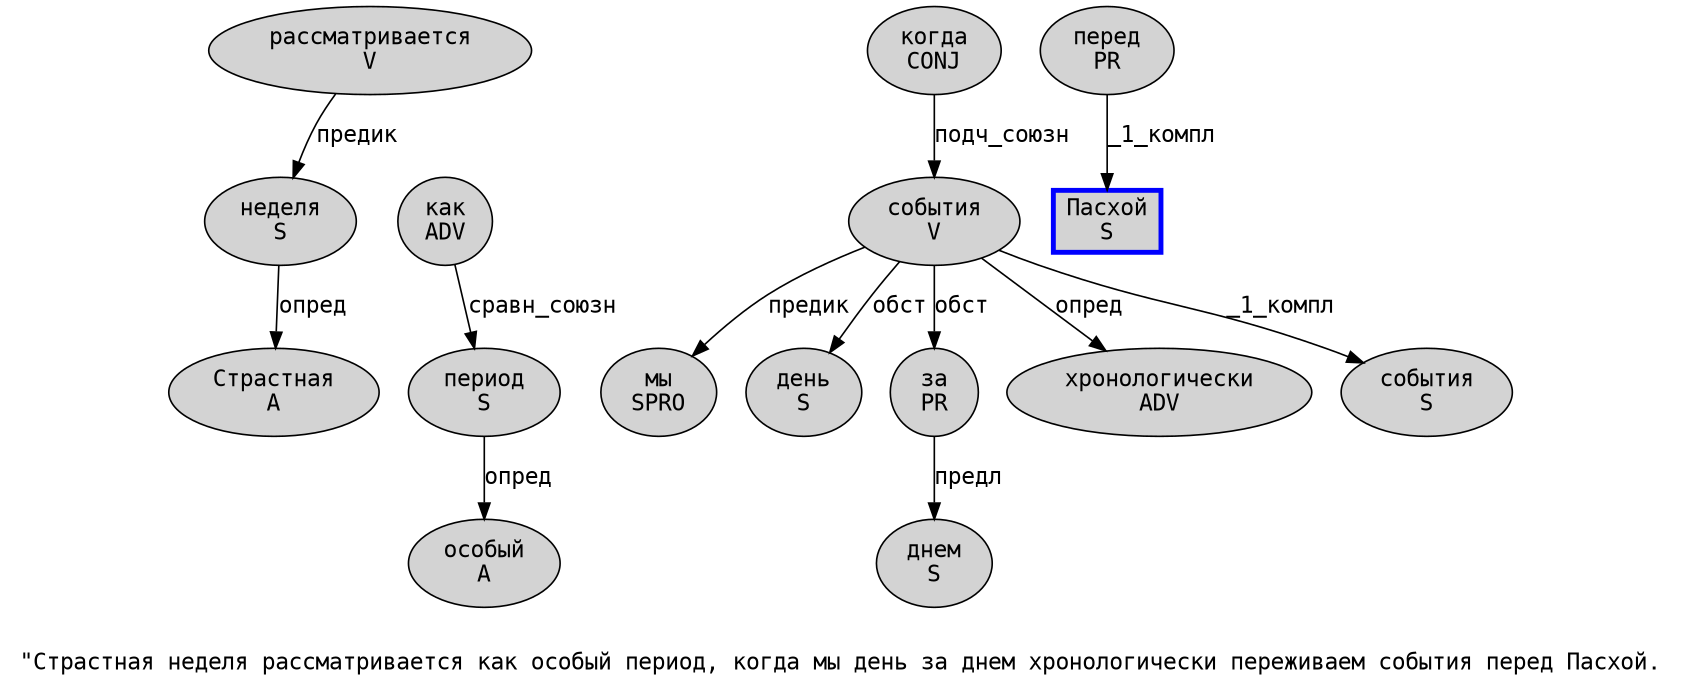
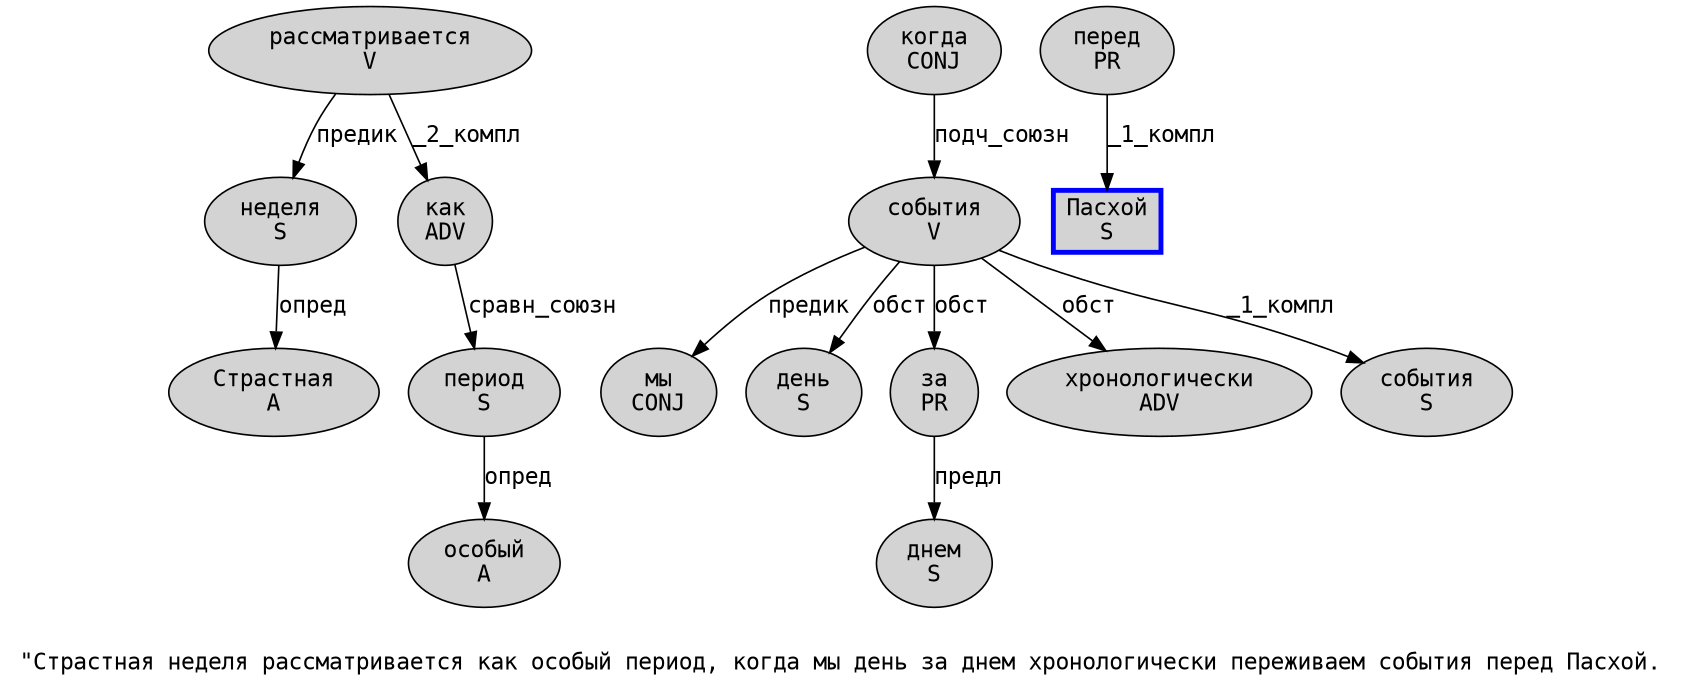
none -> (405, 130)
(1089, 307) -> (1089, 307)
(659, 392) -> (659, 392)
